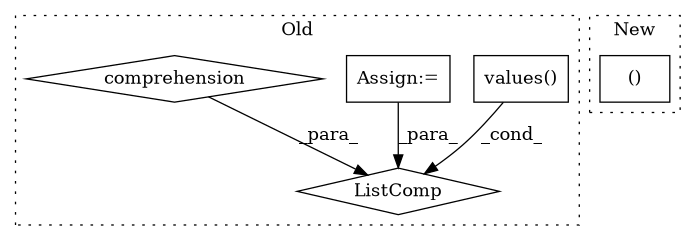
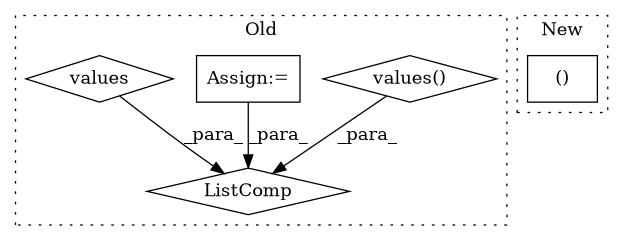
(175, 79) -> (100, 79)
(521, 79) -> (410, 79)
(512, 135) -> (367, 135)
